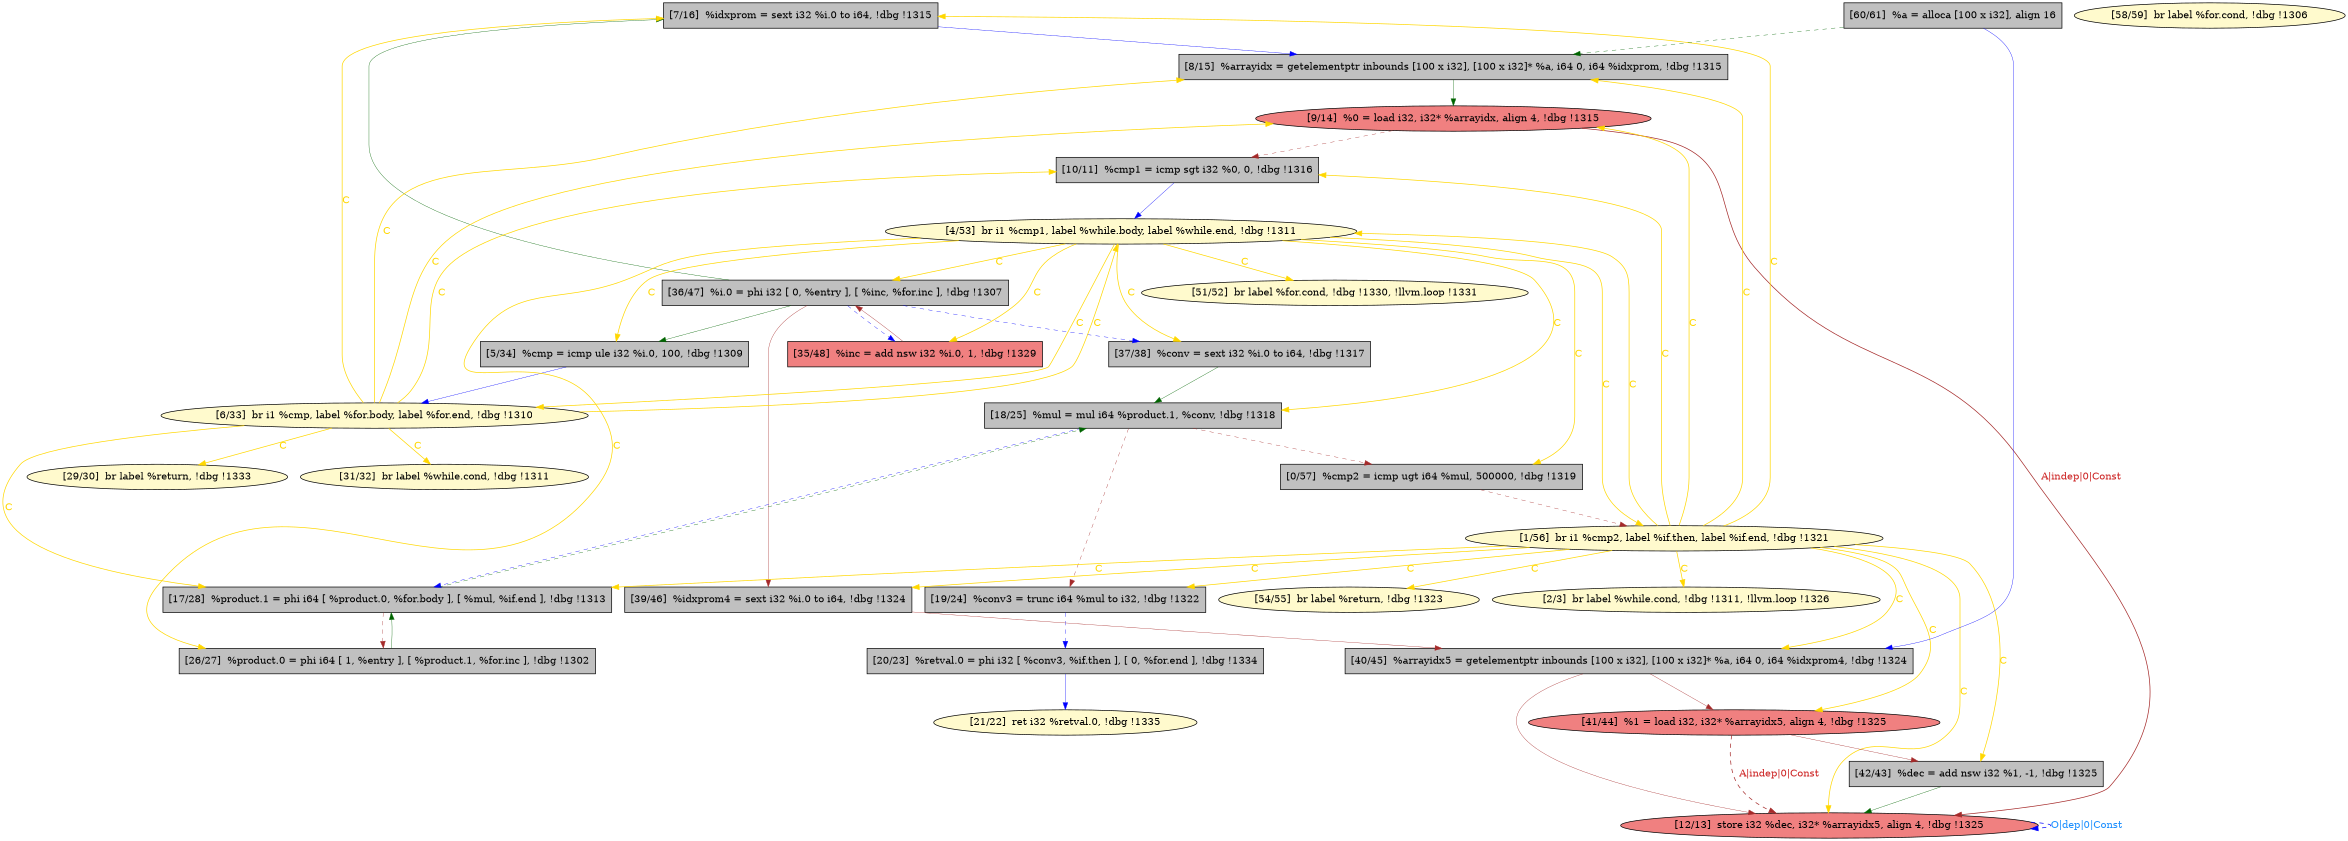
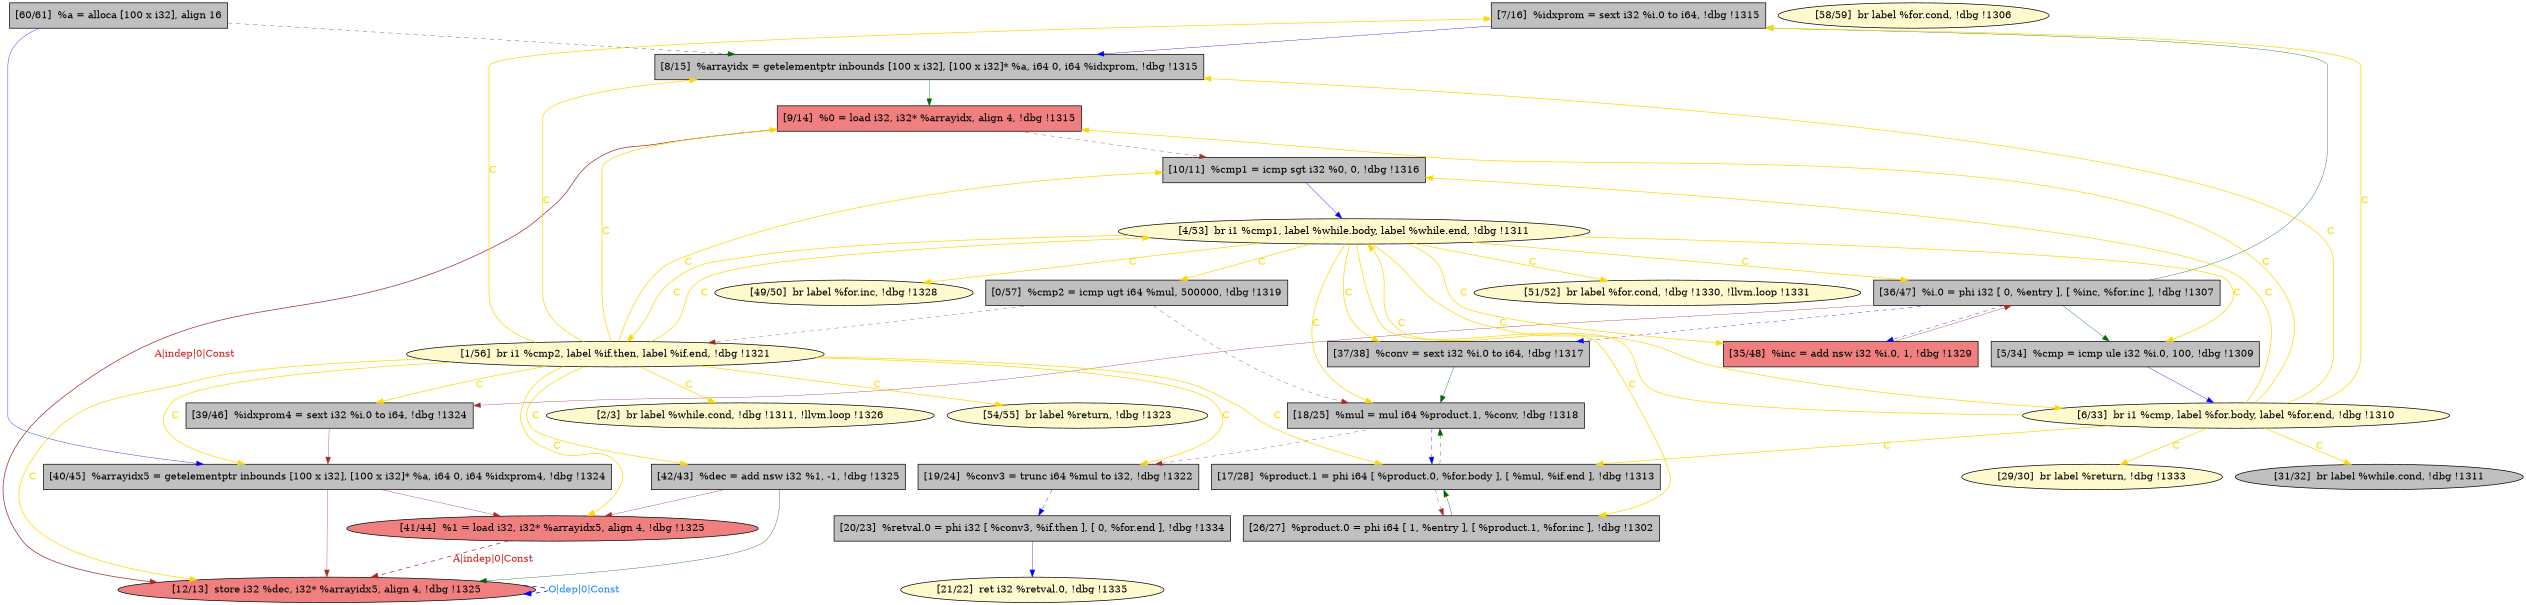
(1453, 119) -> (929, 119)
none -> (844, 293)
(1279, 446) -> (1243, 362)
(444, 477) -> (2379, 477)
(1851, 747) -> (668, 502)
